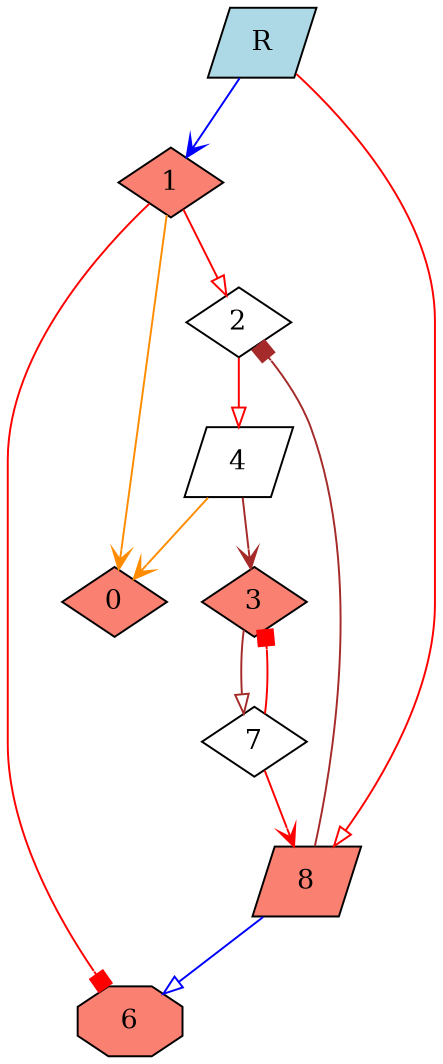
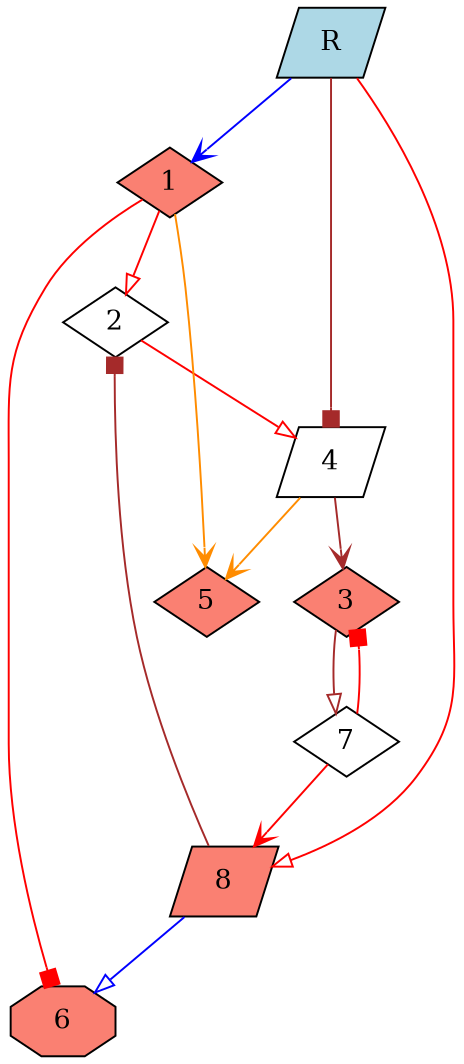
none -> (331, 242)
(115, 602) -> (207, 602)
